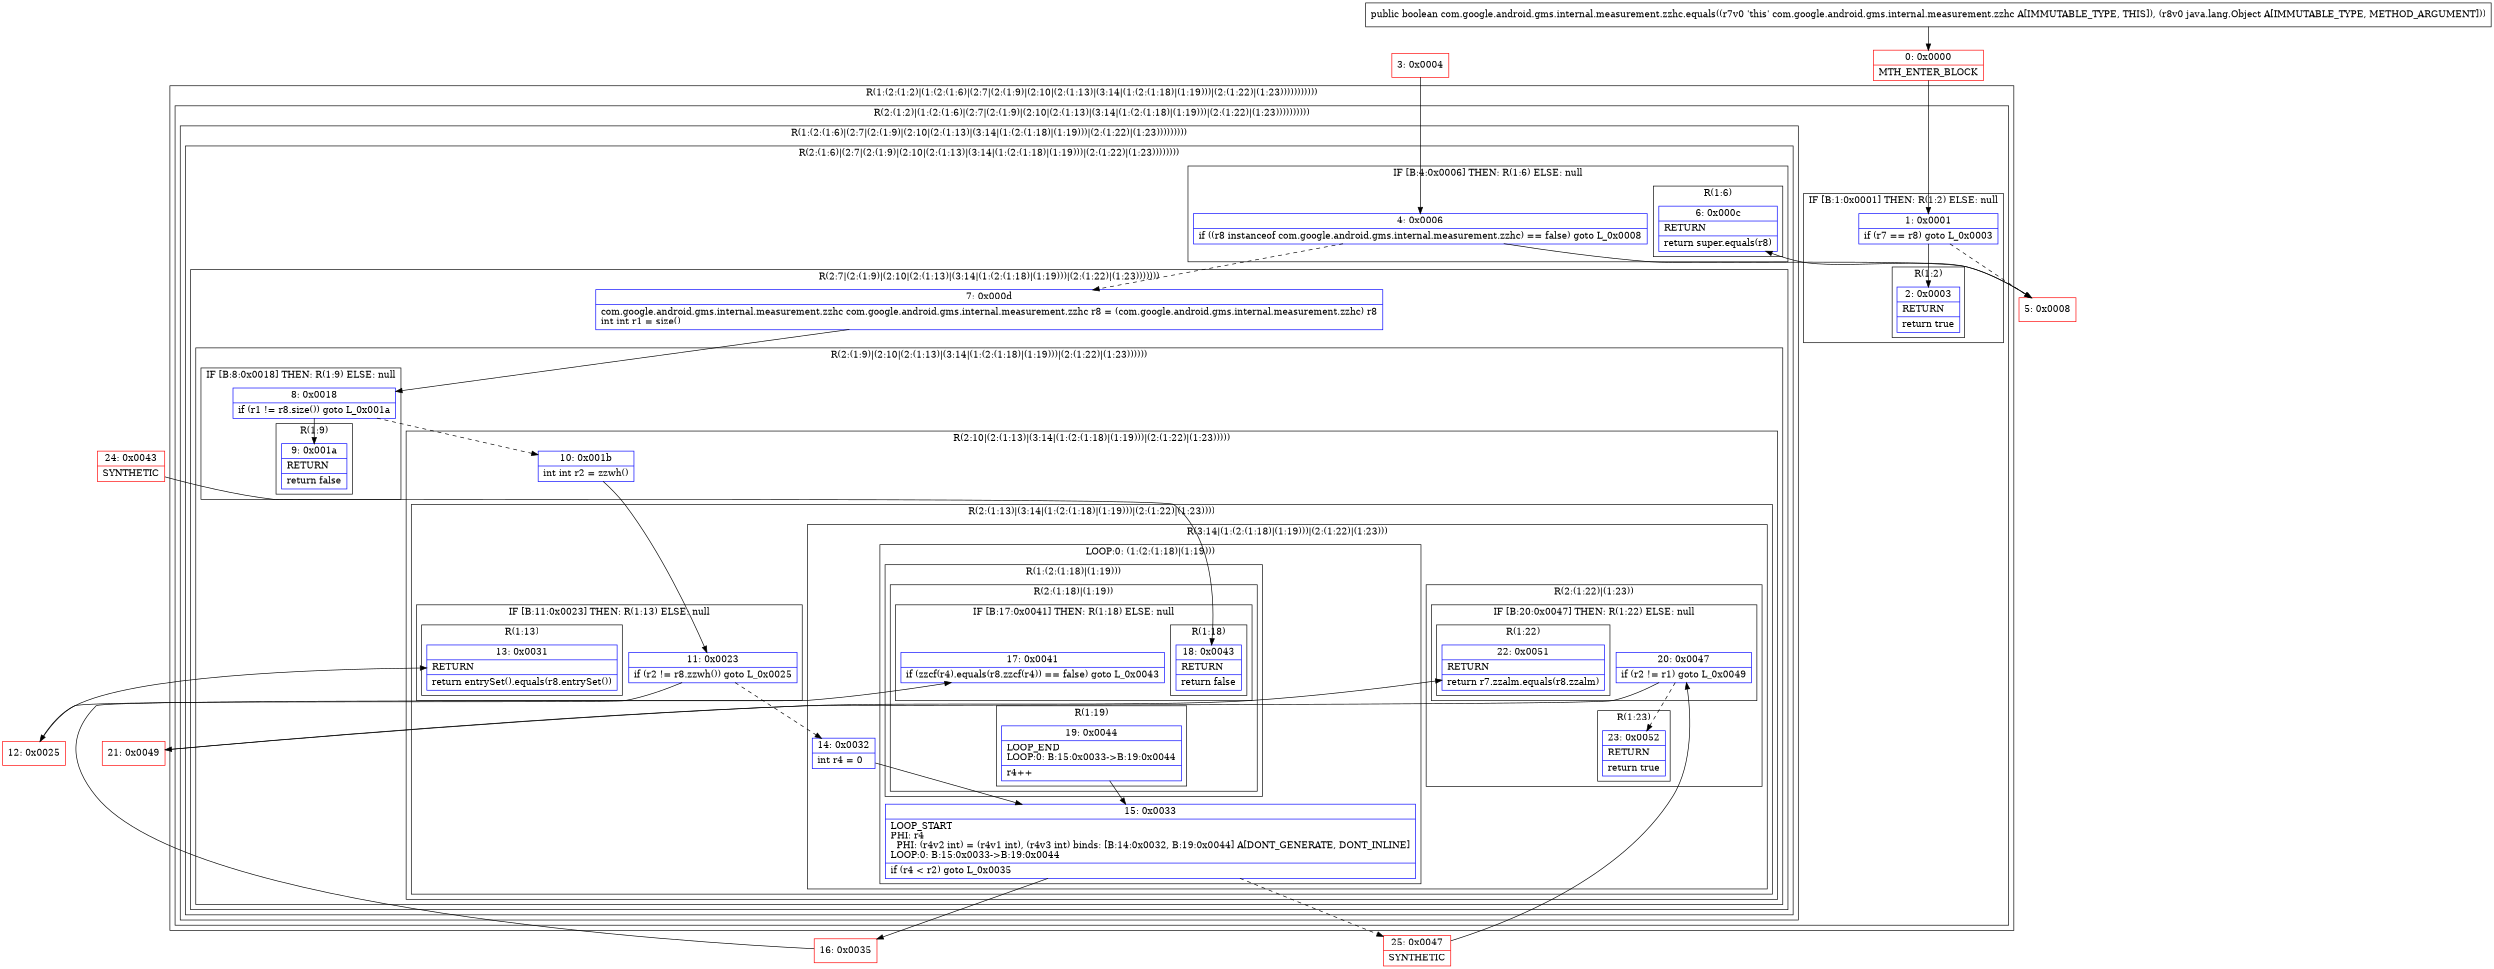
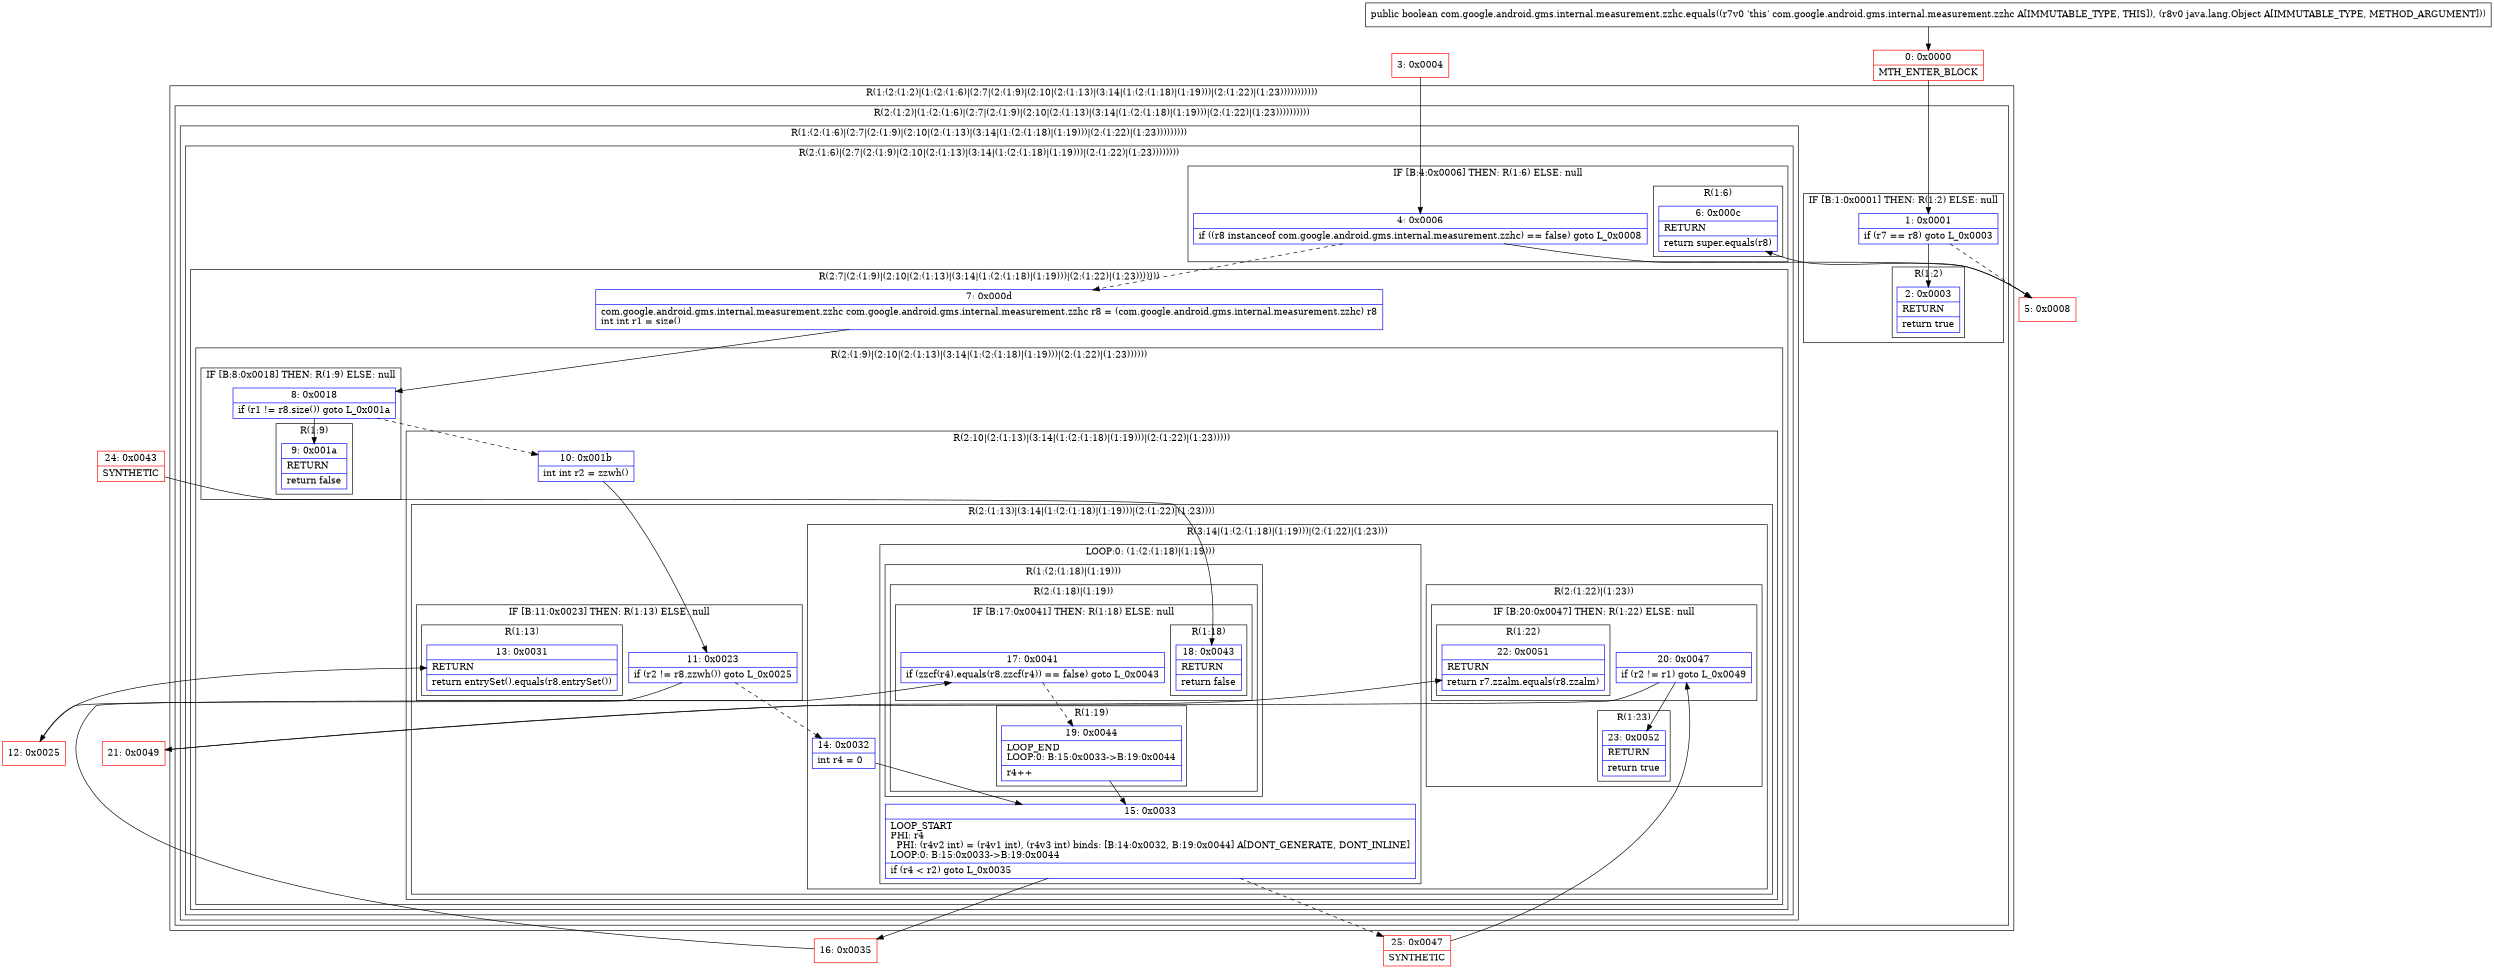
none -> (1052, 696)
(1662, 705) -> (1662, 705)
